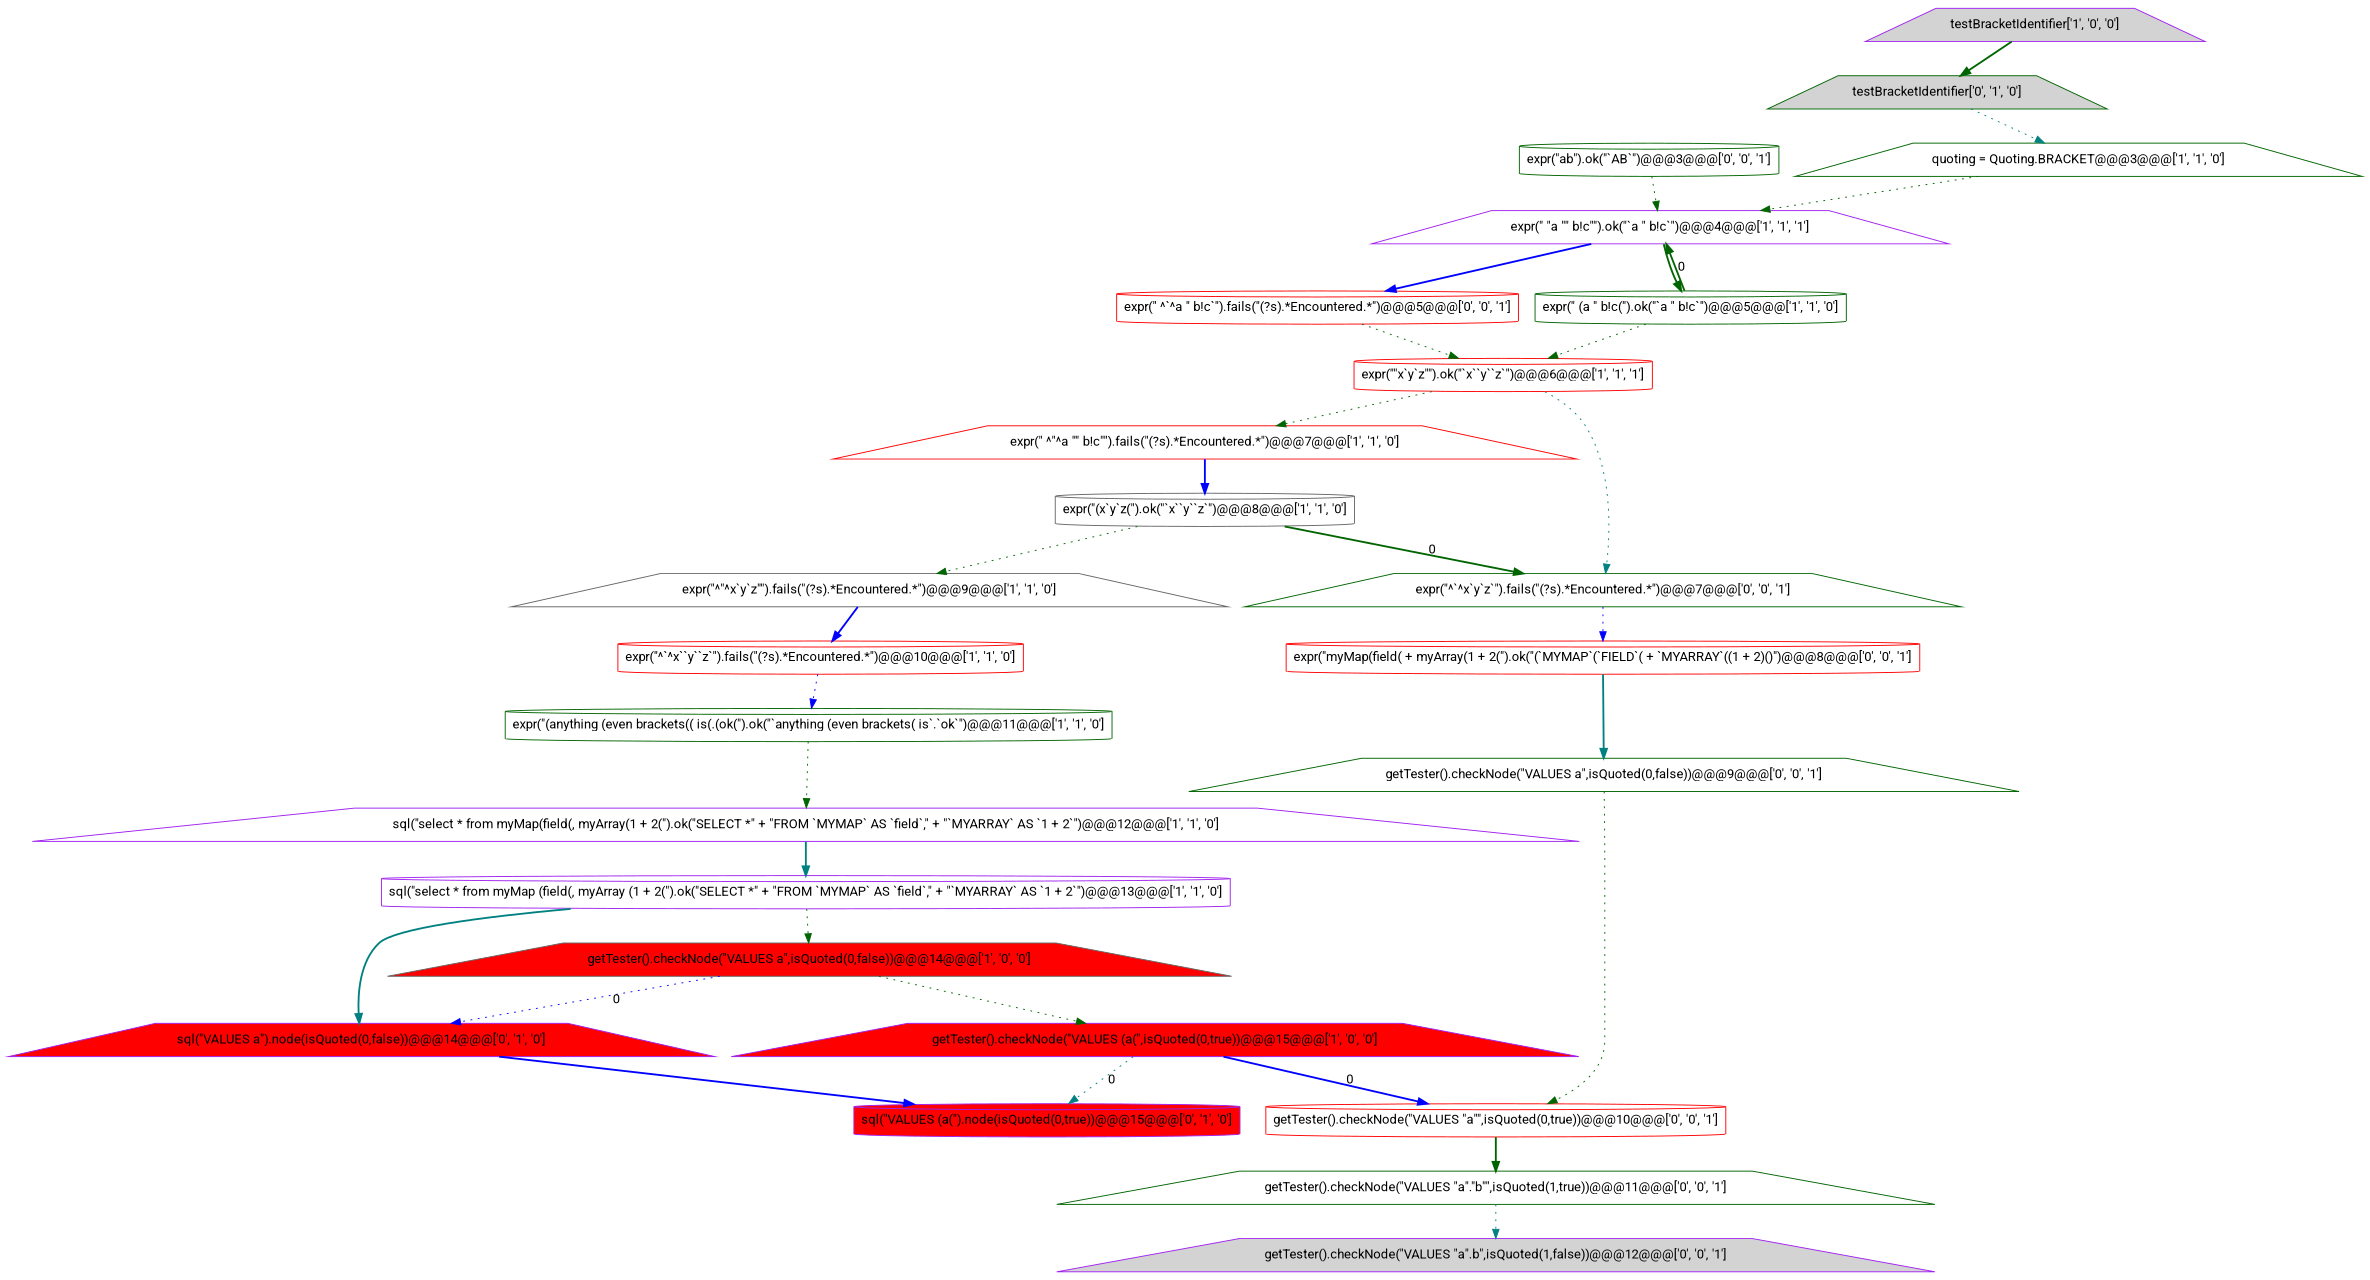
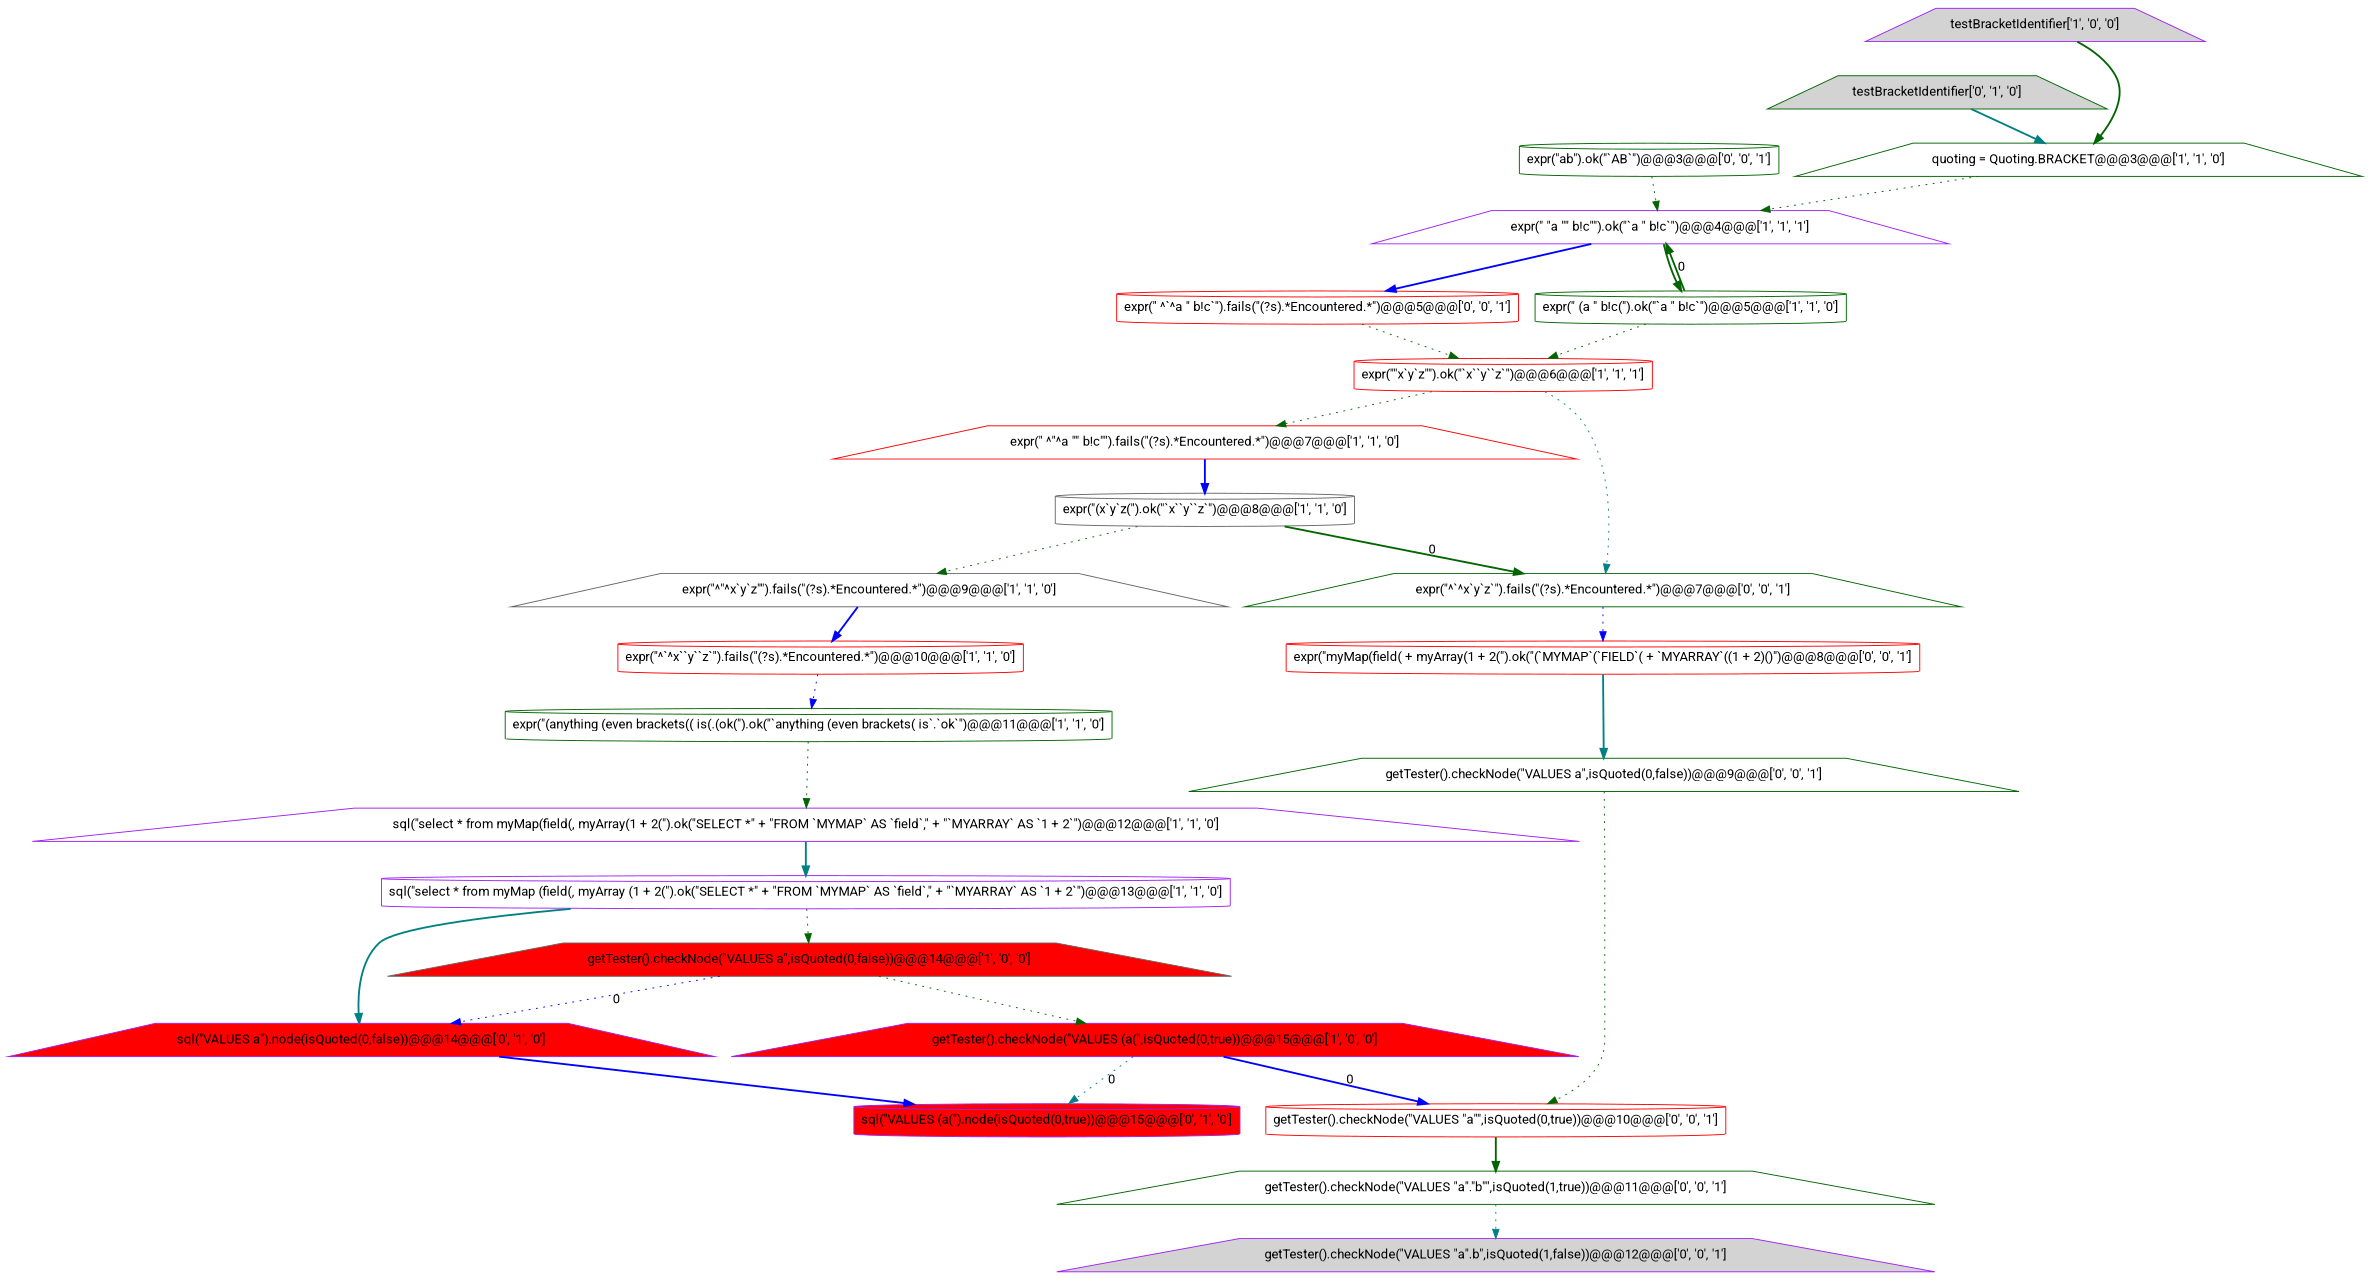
(1990, 56) -> (2118, 82)
(2003, 124) -> (2003, 124)
